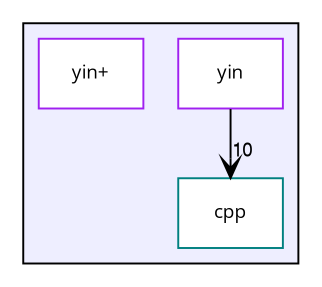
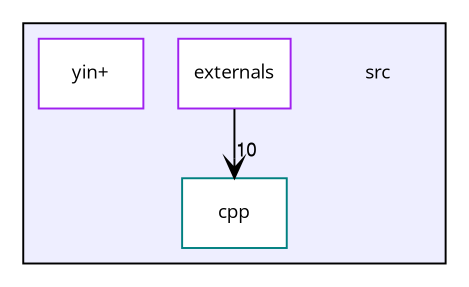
(231, 74) -> (234, 74)
none -> (378, 74)
